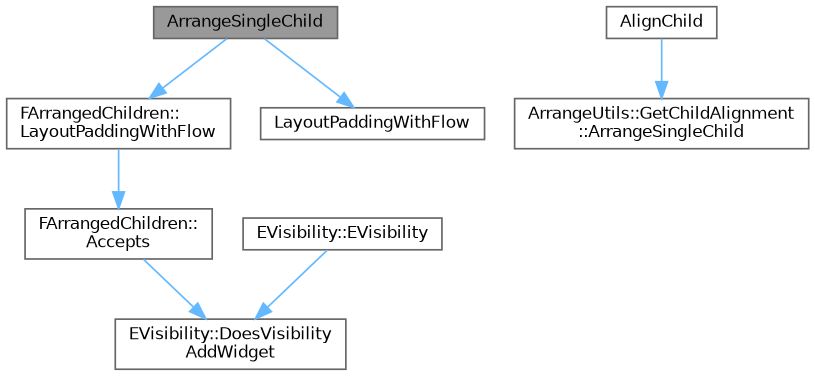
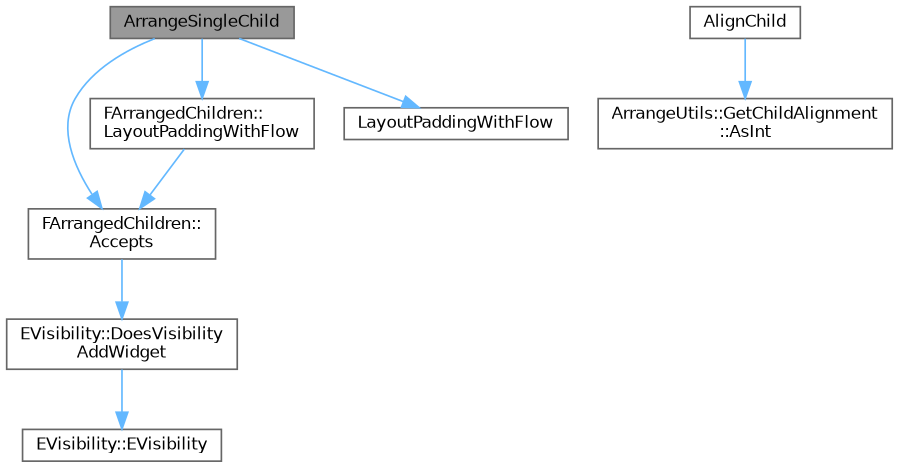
none -> (75, 99)
(662, 124) -> (745, 124)
(297, 279) -> (122, 391)
